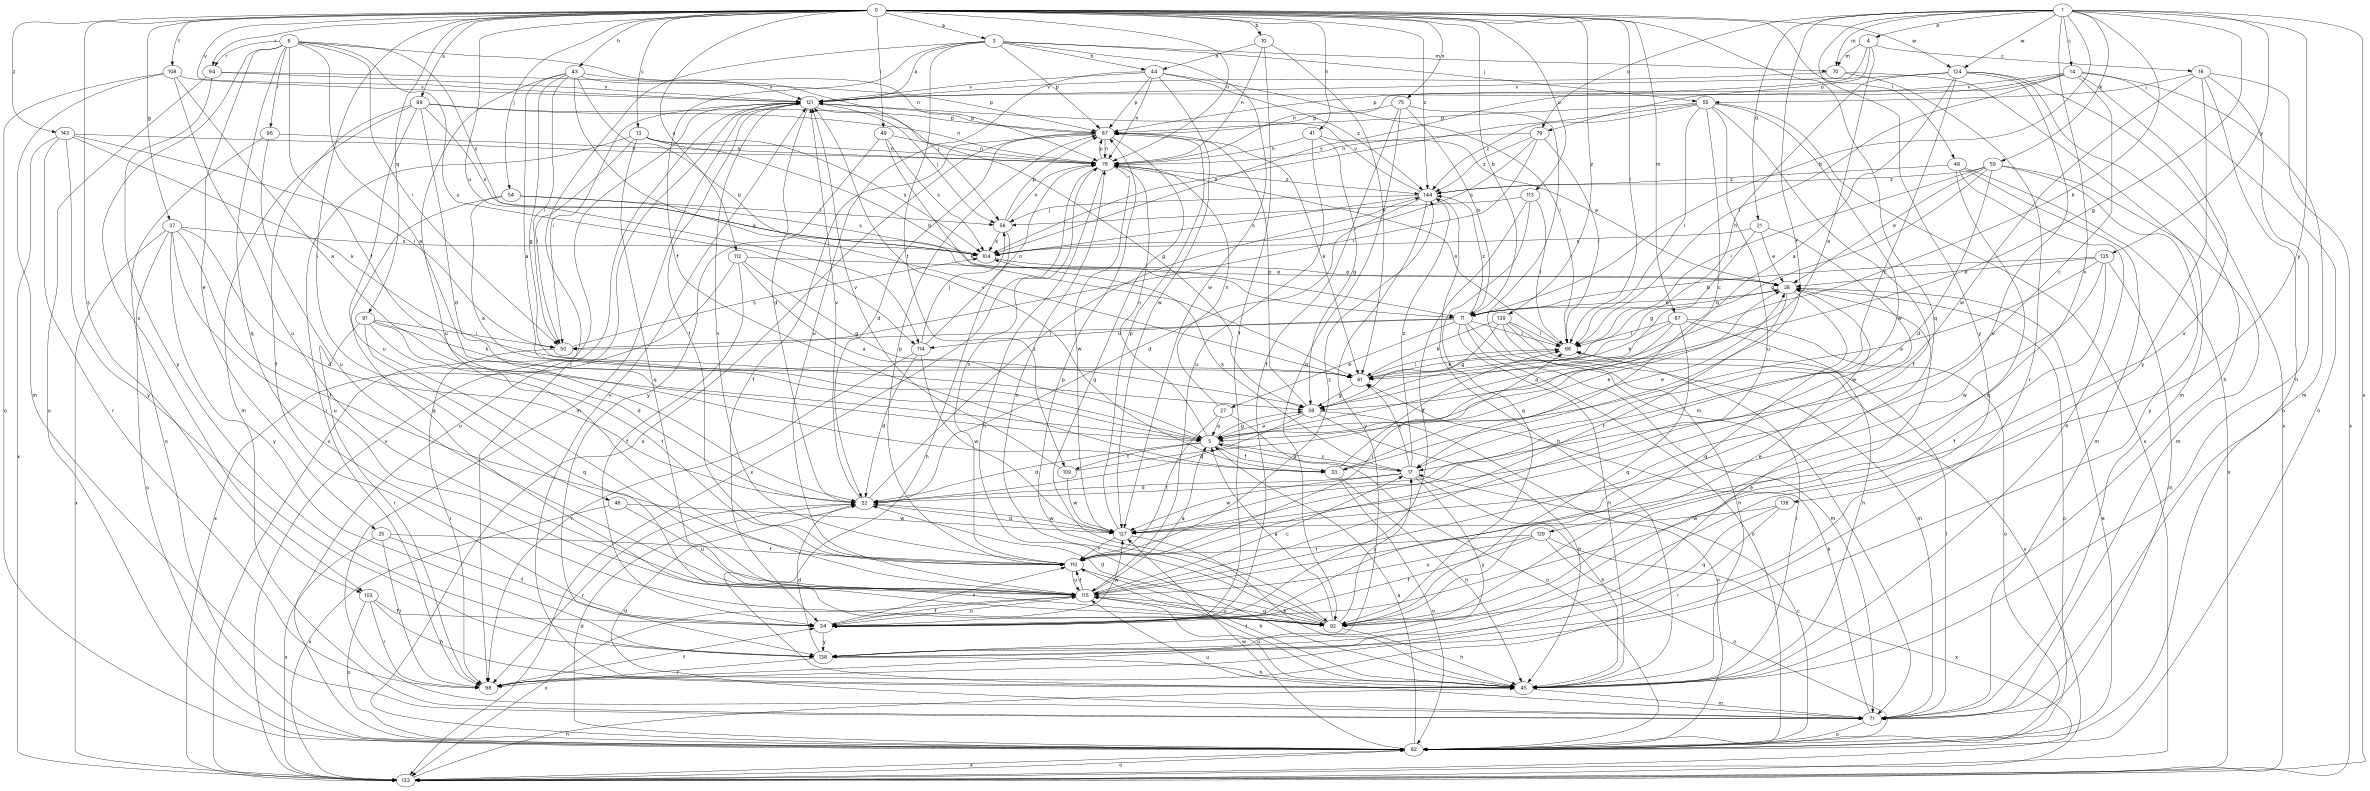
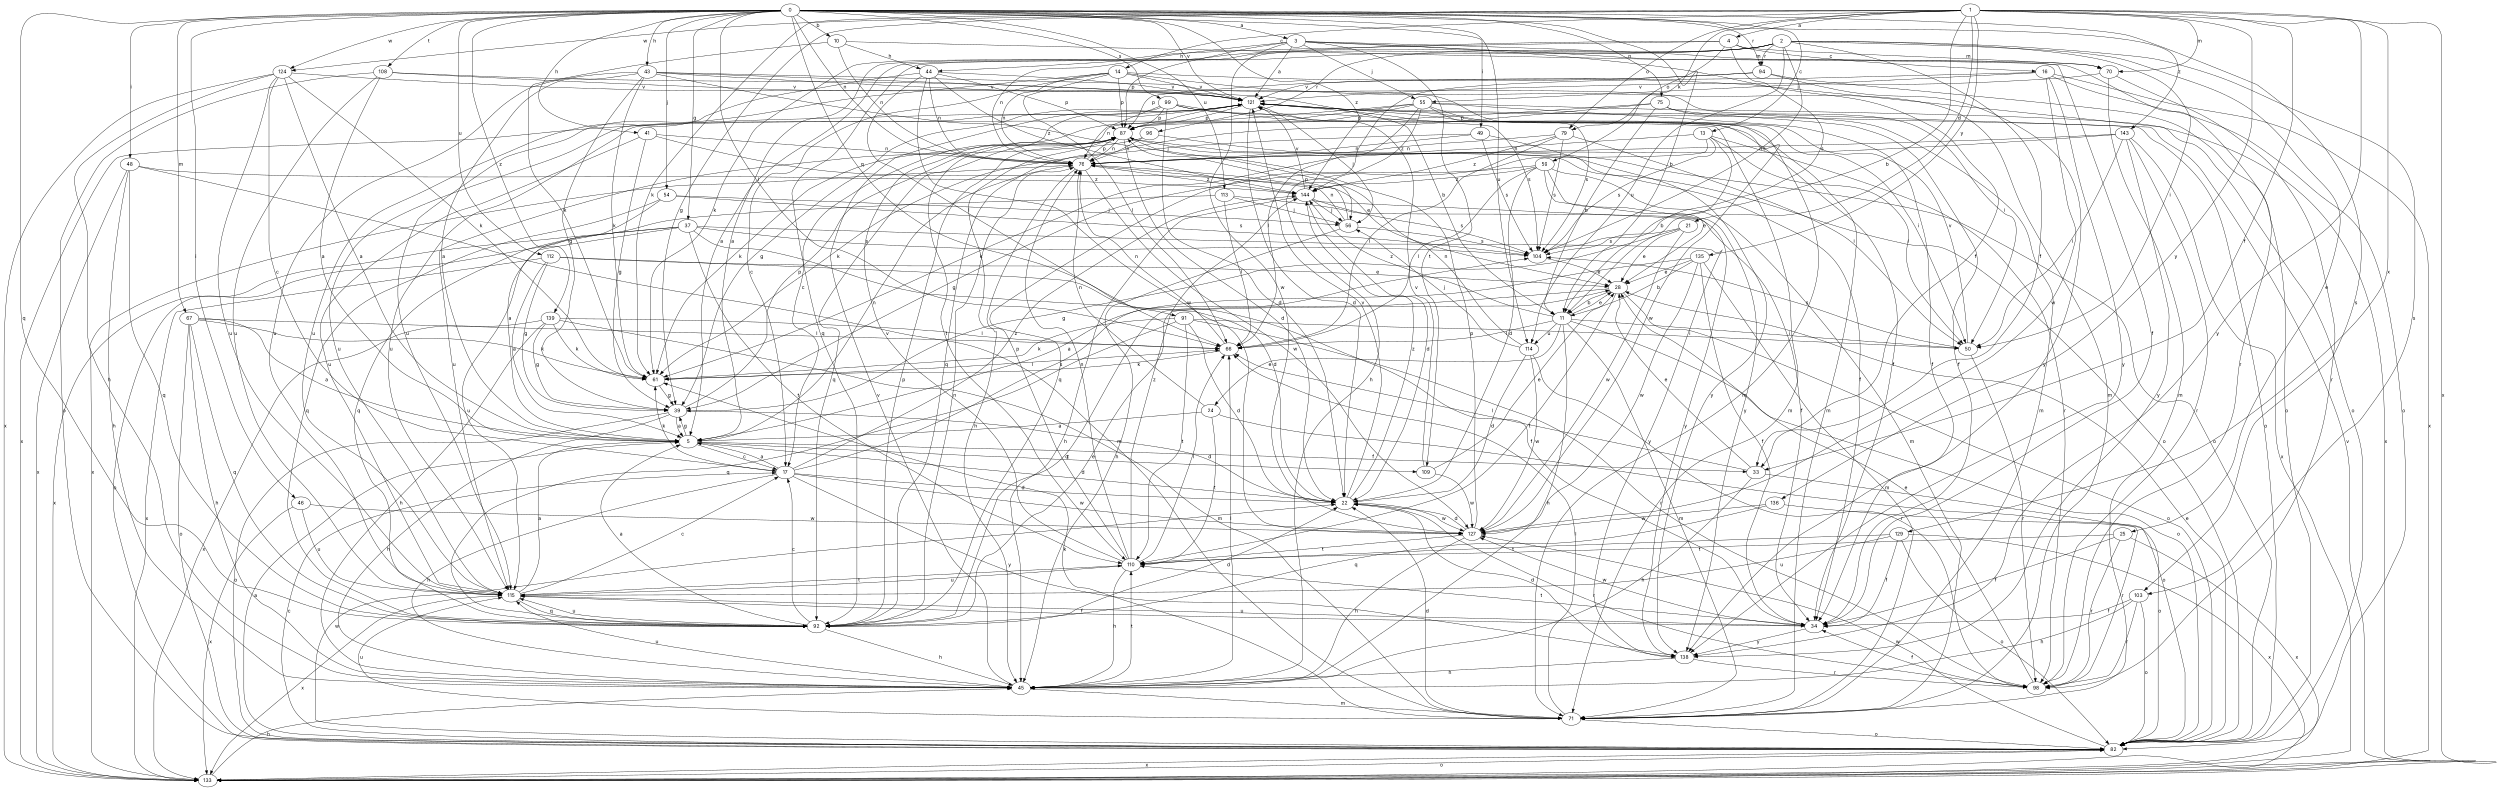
(289, 41) -> (1782, 41)
none -> (868, 63)
(1736, 226) -> (481, 226)
(1067, 349) -> (1790, 130)
(1223, 411) -> (1211, 411)
(582, 627) -> (337, 627)
